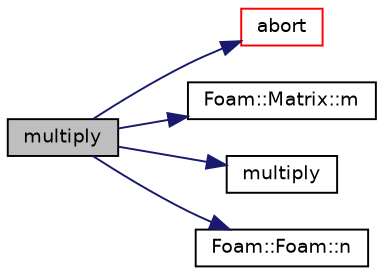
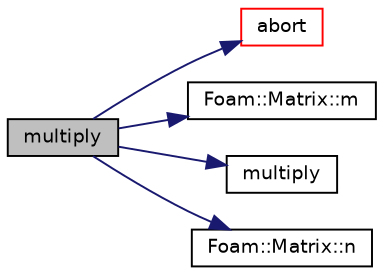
(282, 248) -> (282, 248)
